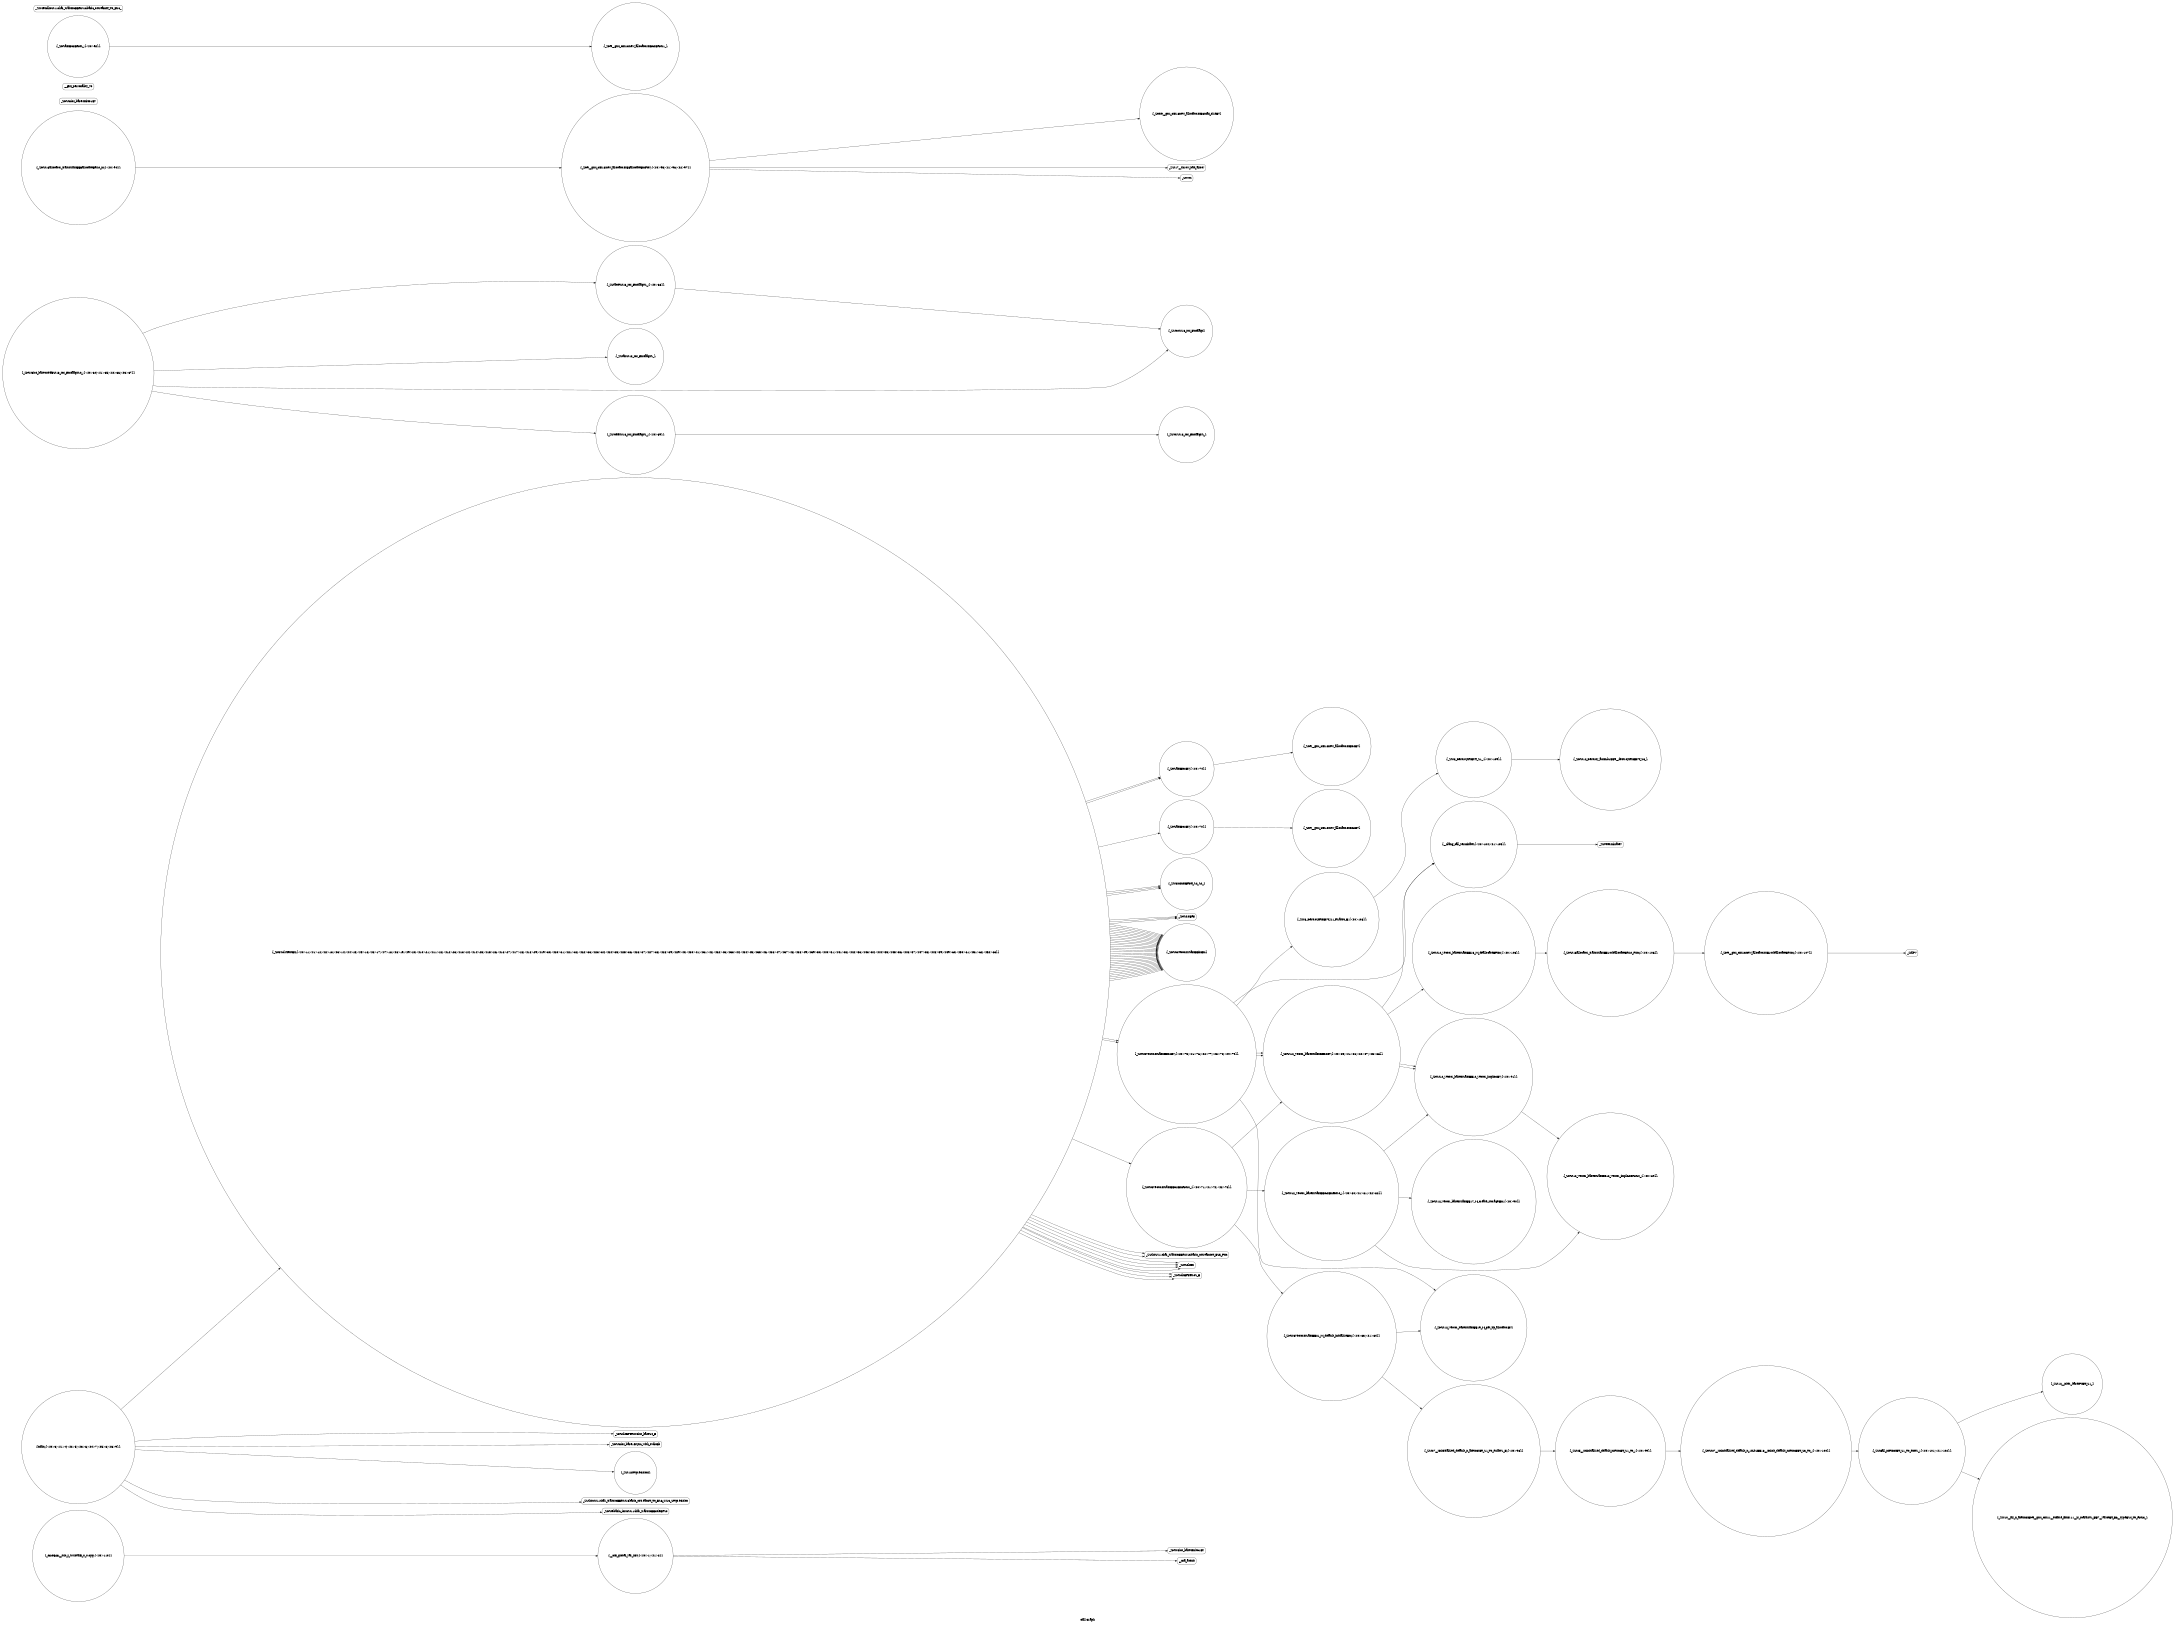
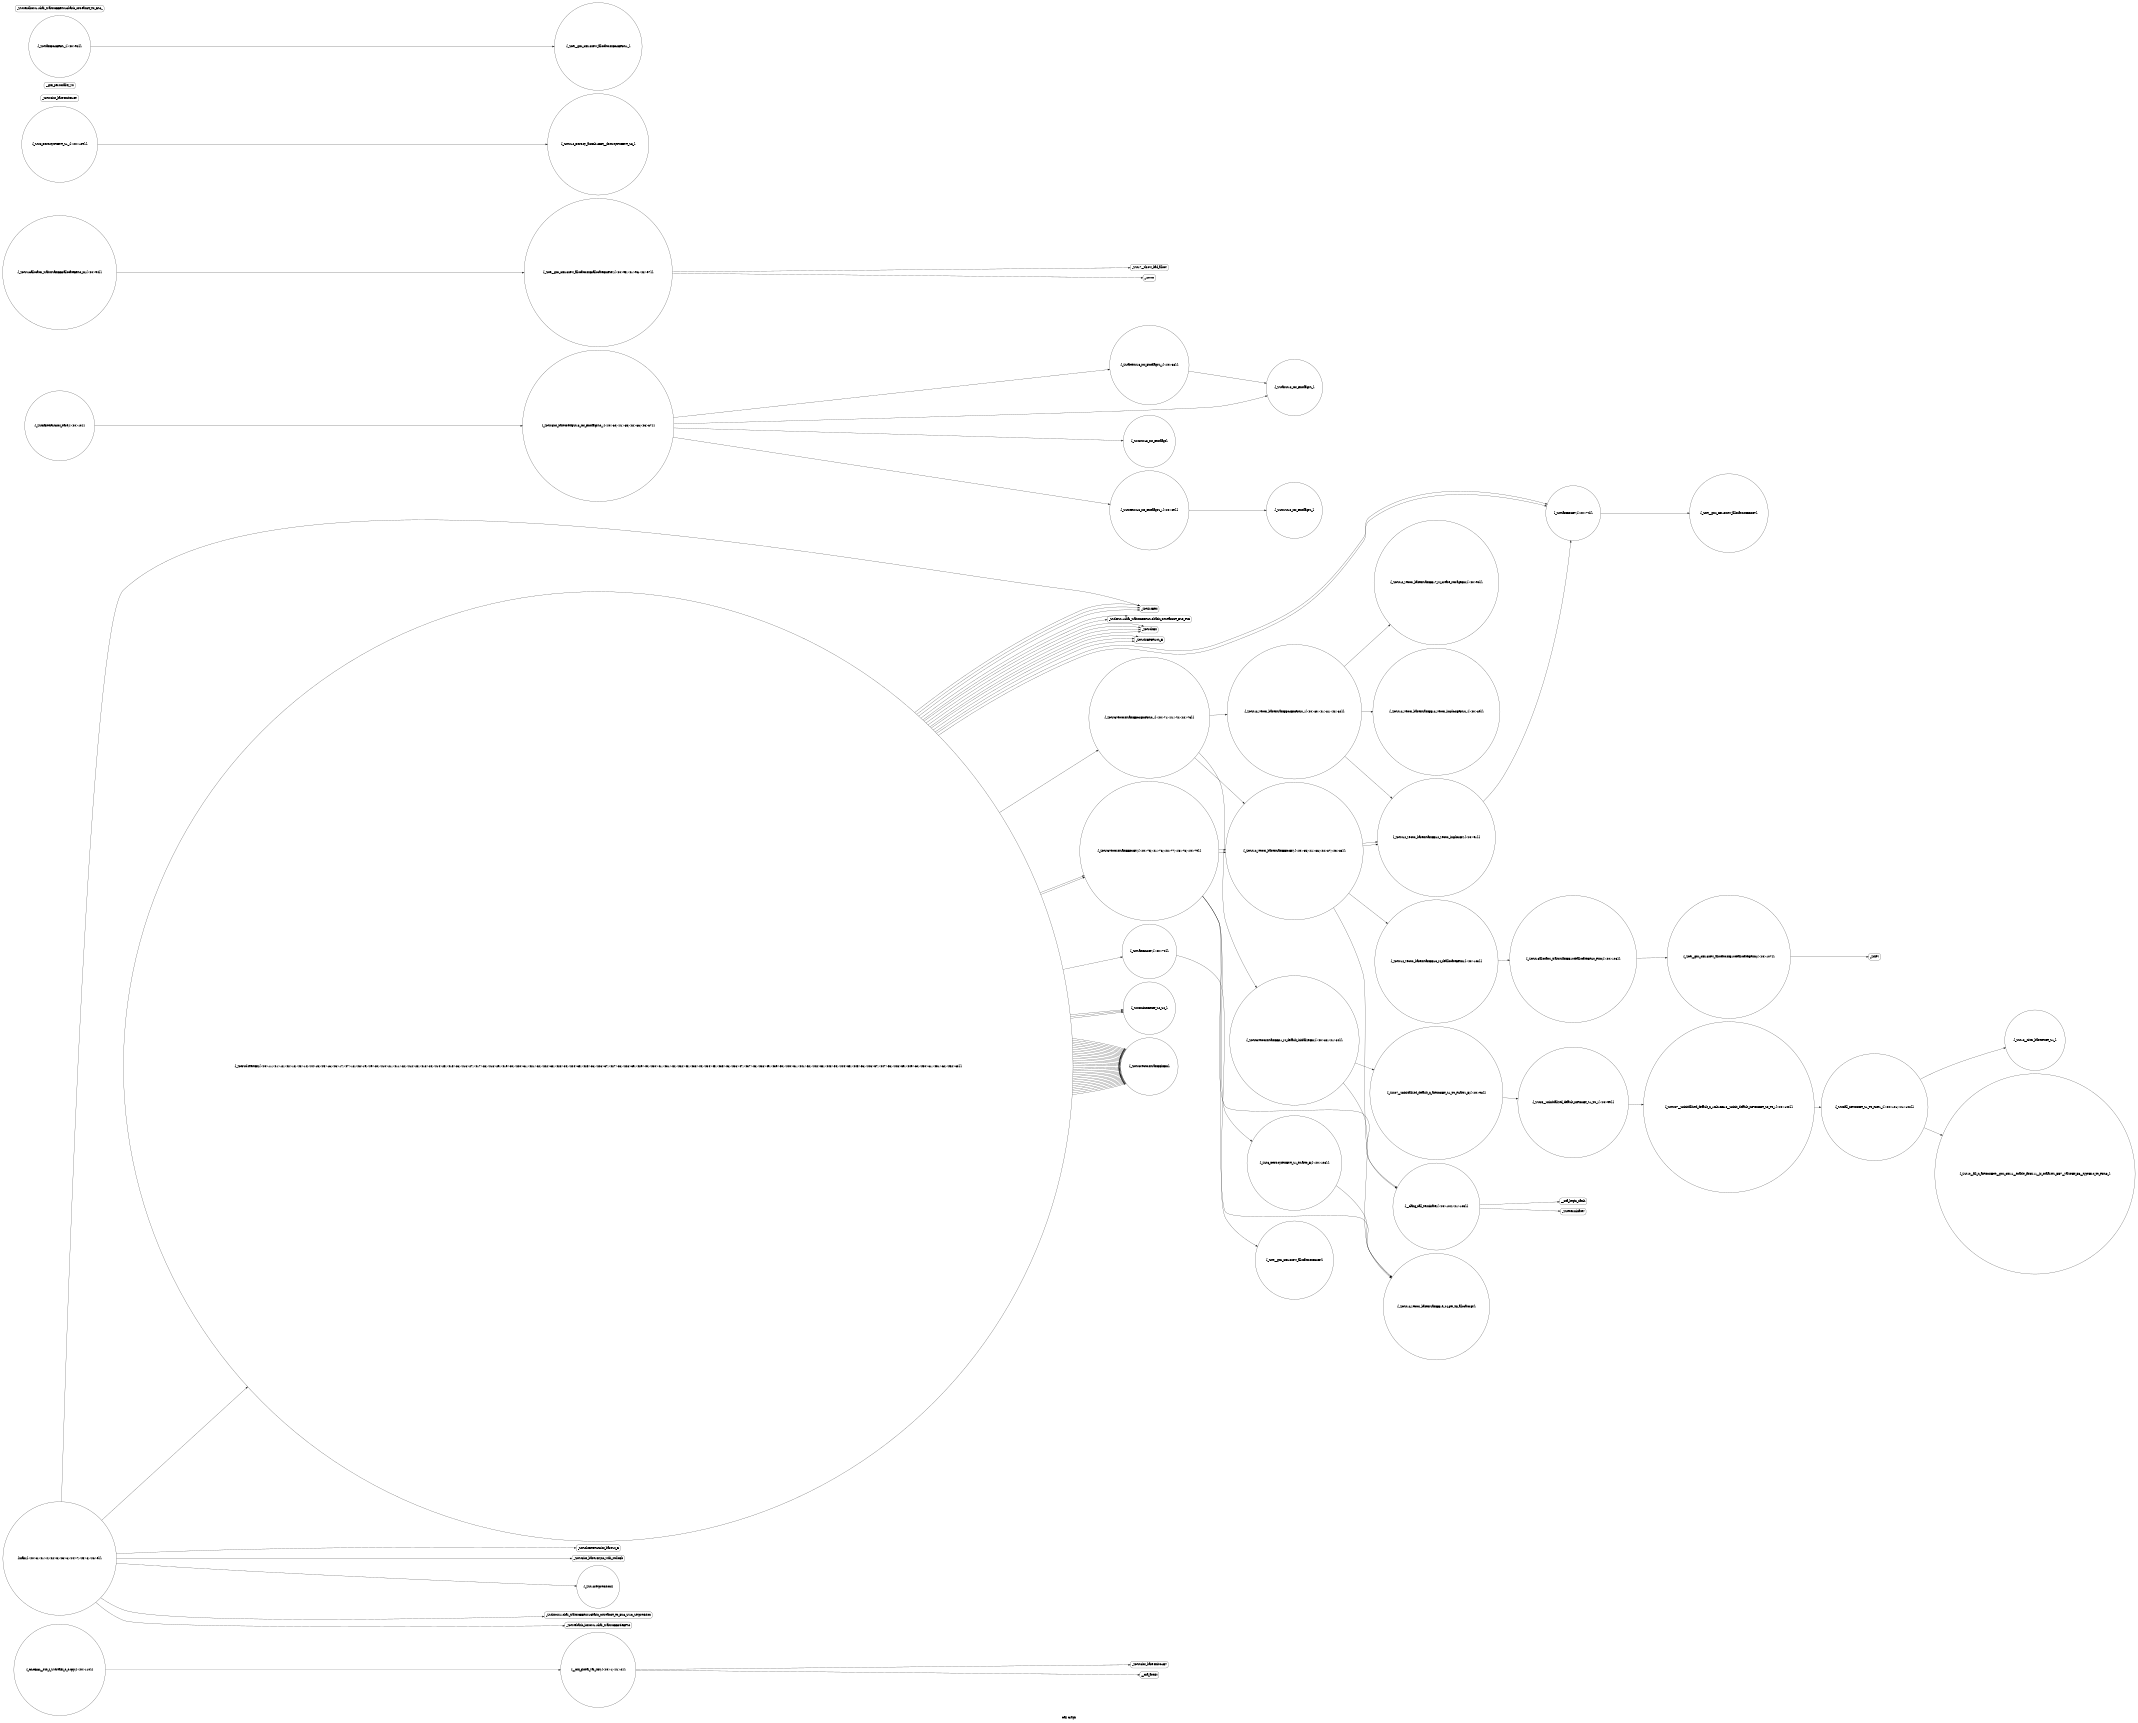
(1187, 114) -> none
(917, 309) -> (1227, 377)
none -> (60, 426)
none -> (175, 561)
(1403, 834) -> (1367, 1232)
(1540, 1125) -> (1545, 679)
none -> (1573, 1201)
